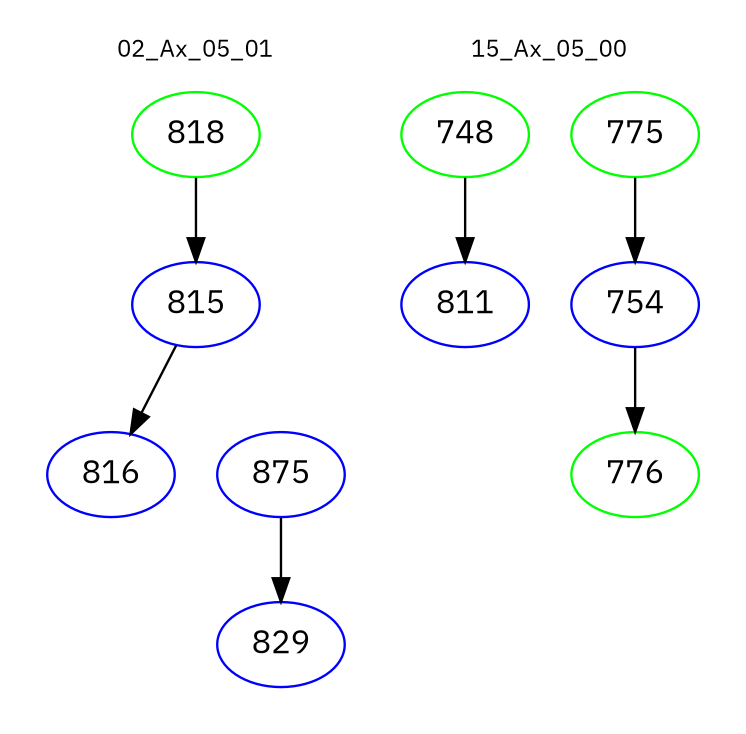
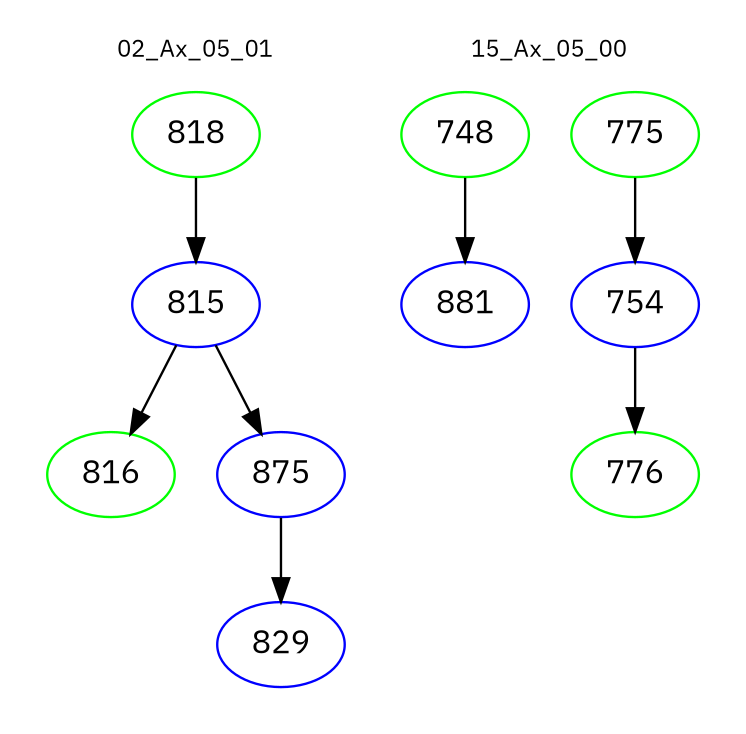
(465, 305) -> (465, 305)
none -> (233, 379)
(111, 475) -> (111, 475)
